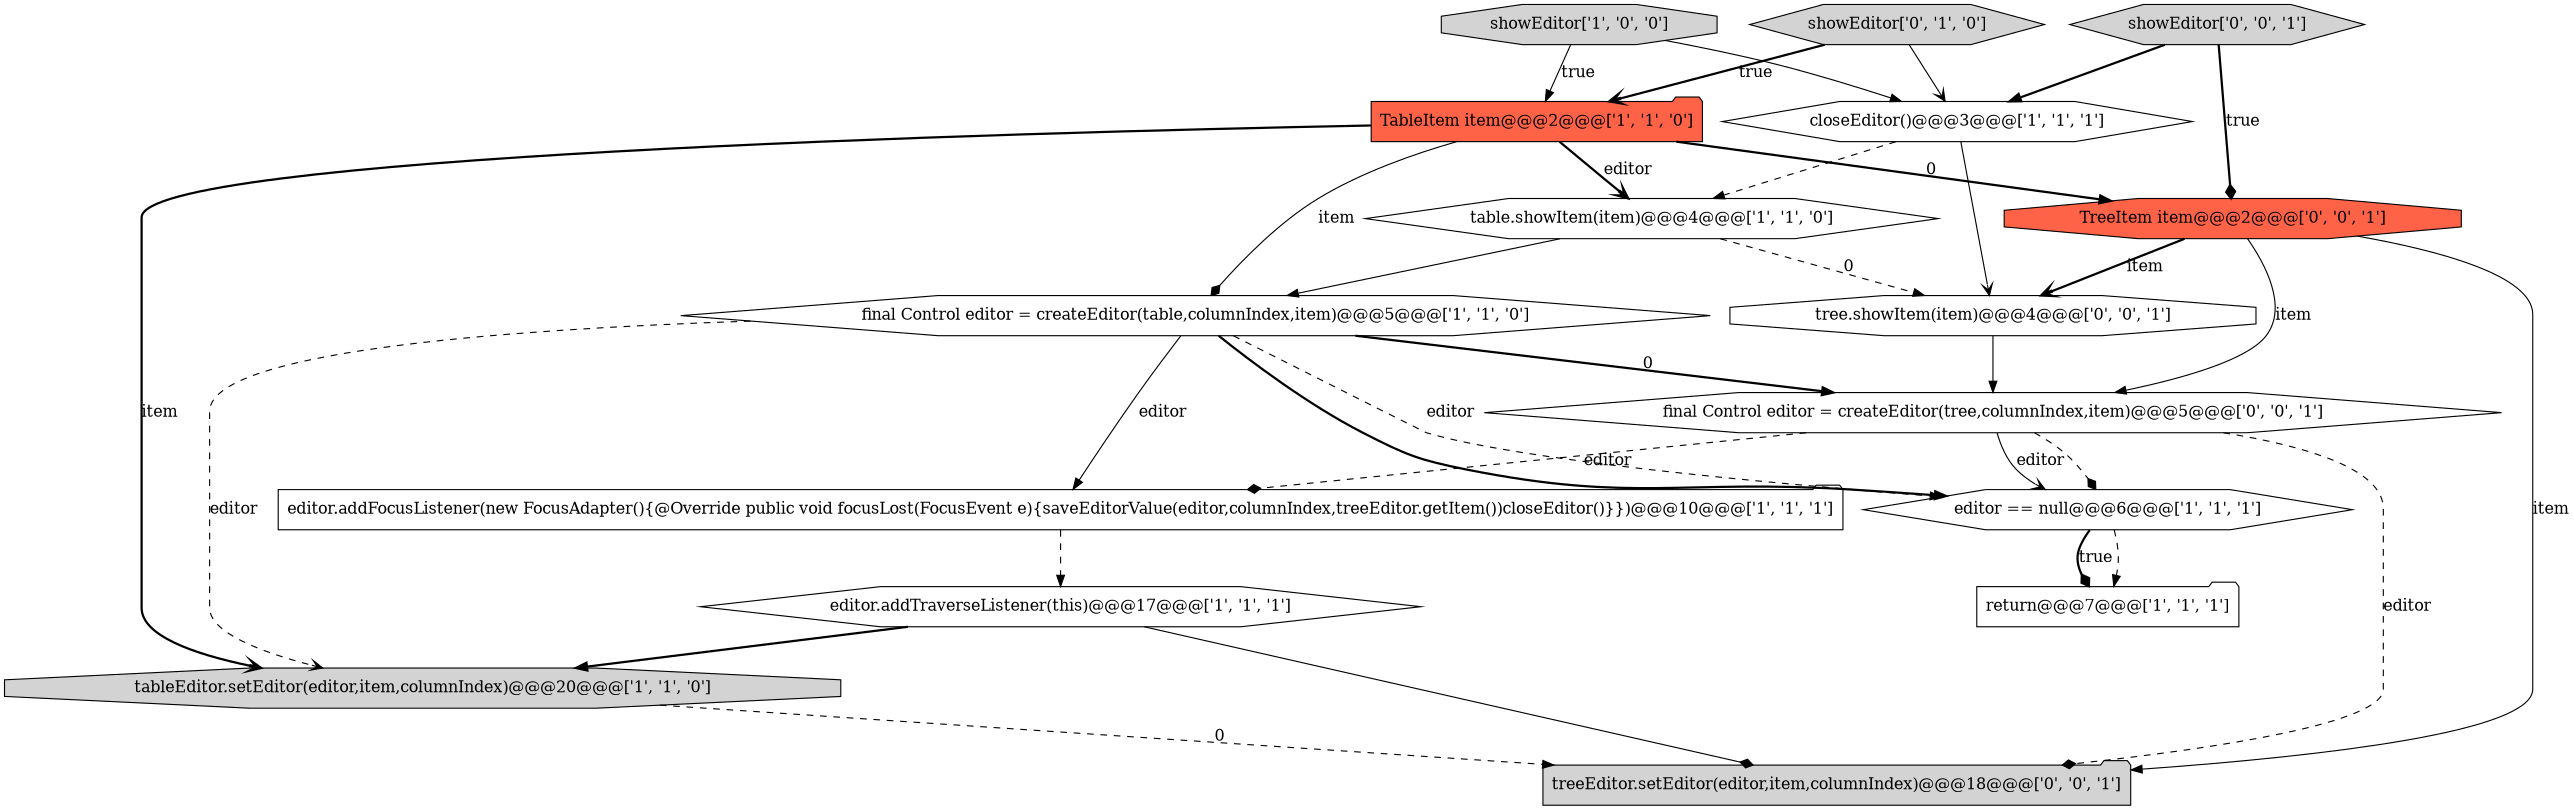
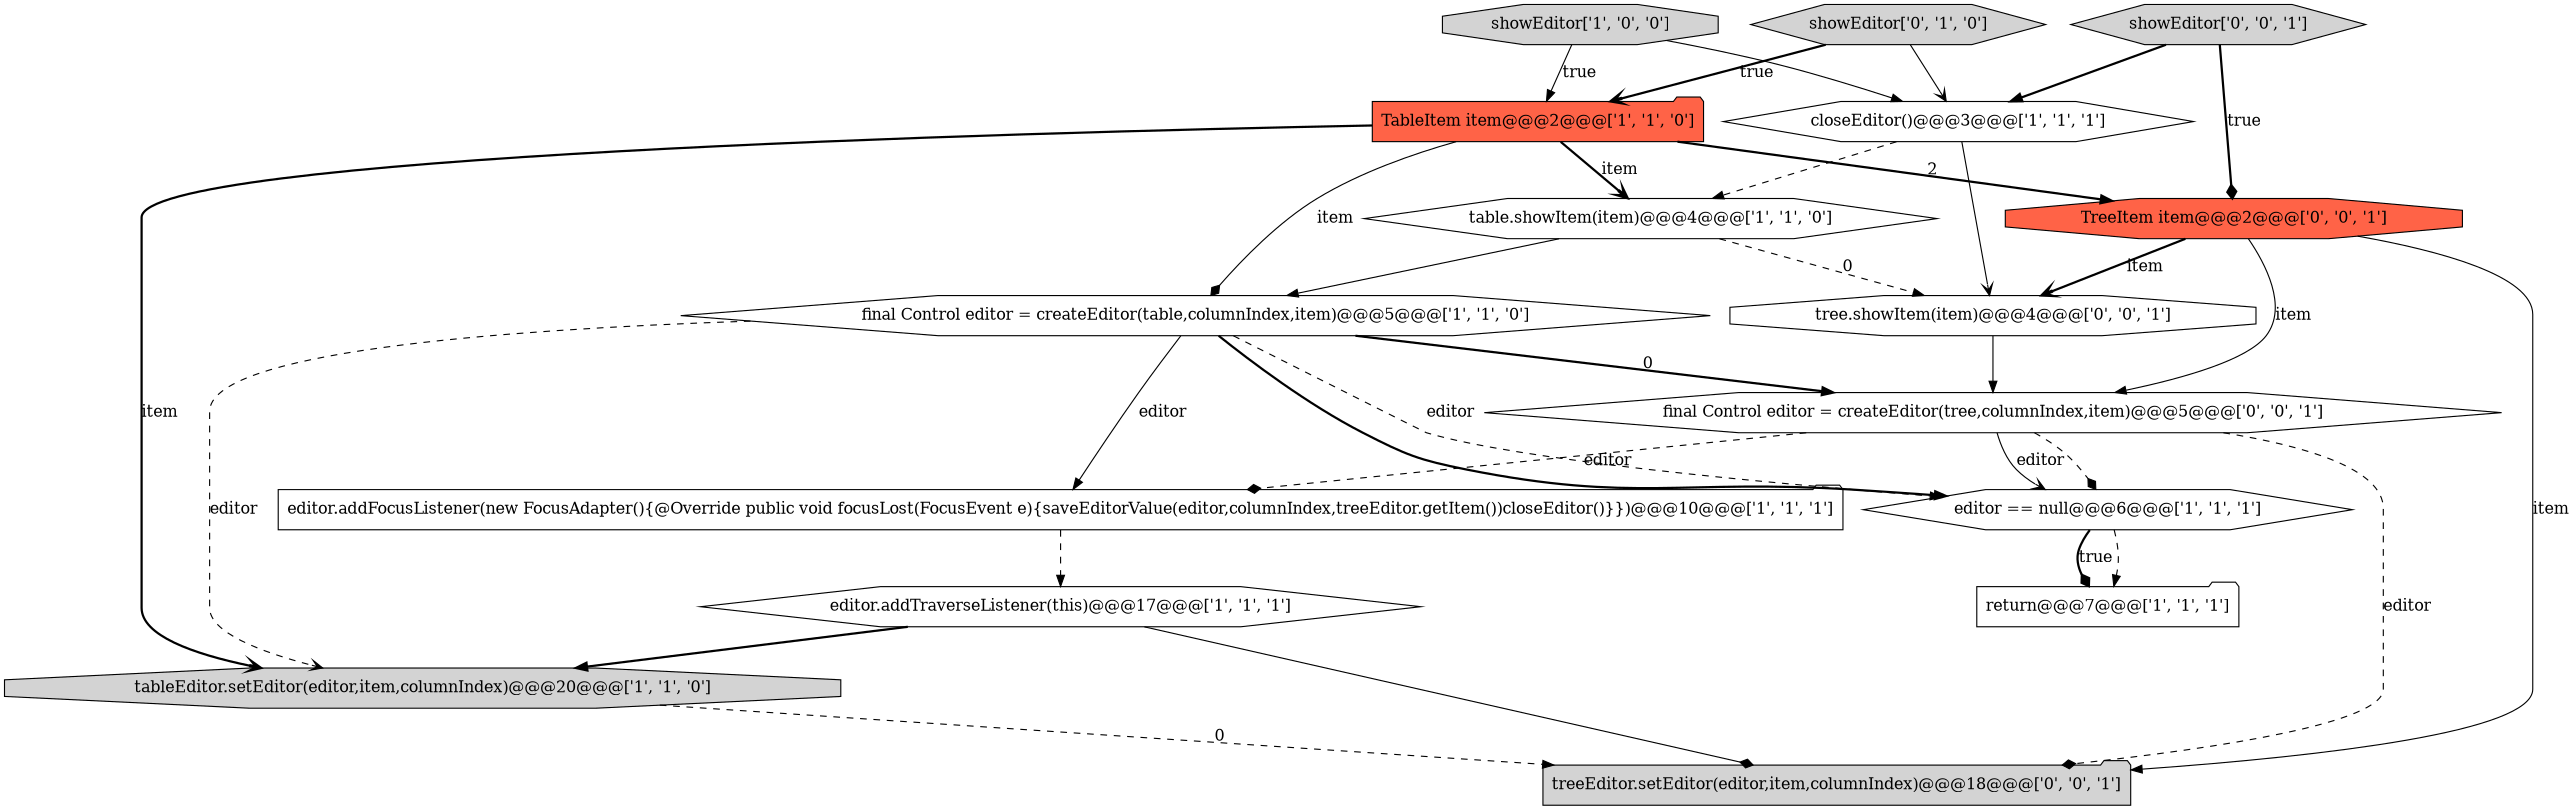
(1628, 170) -> (1620, 170)
(1932, 170) -> (1933, 170)
